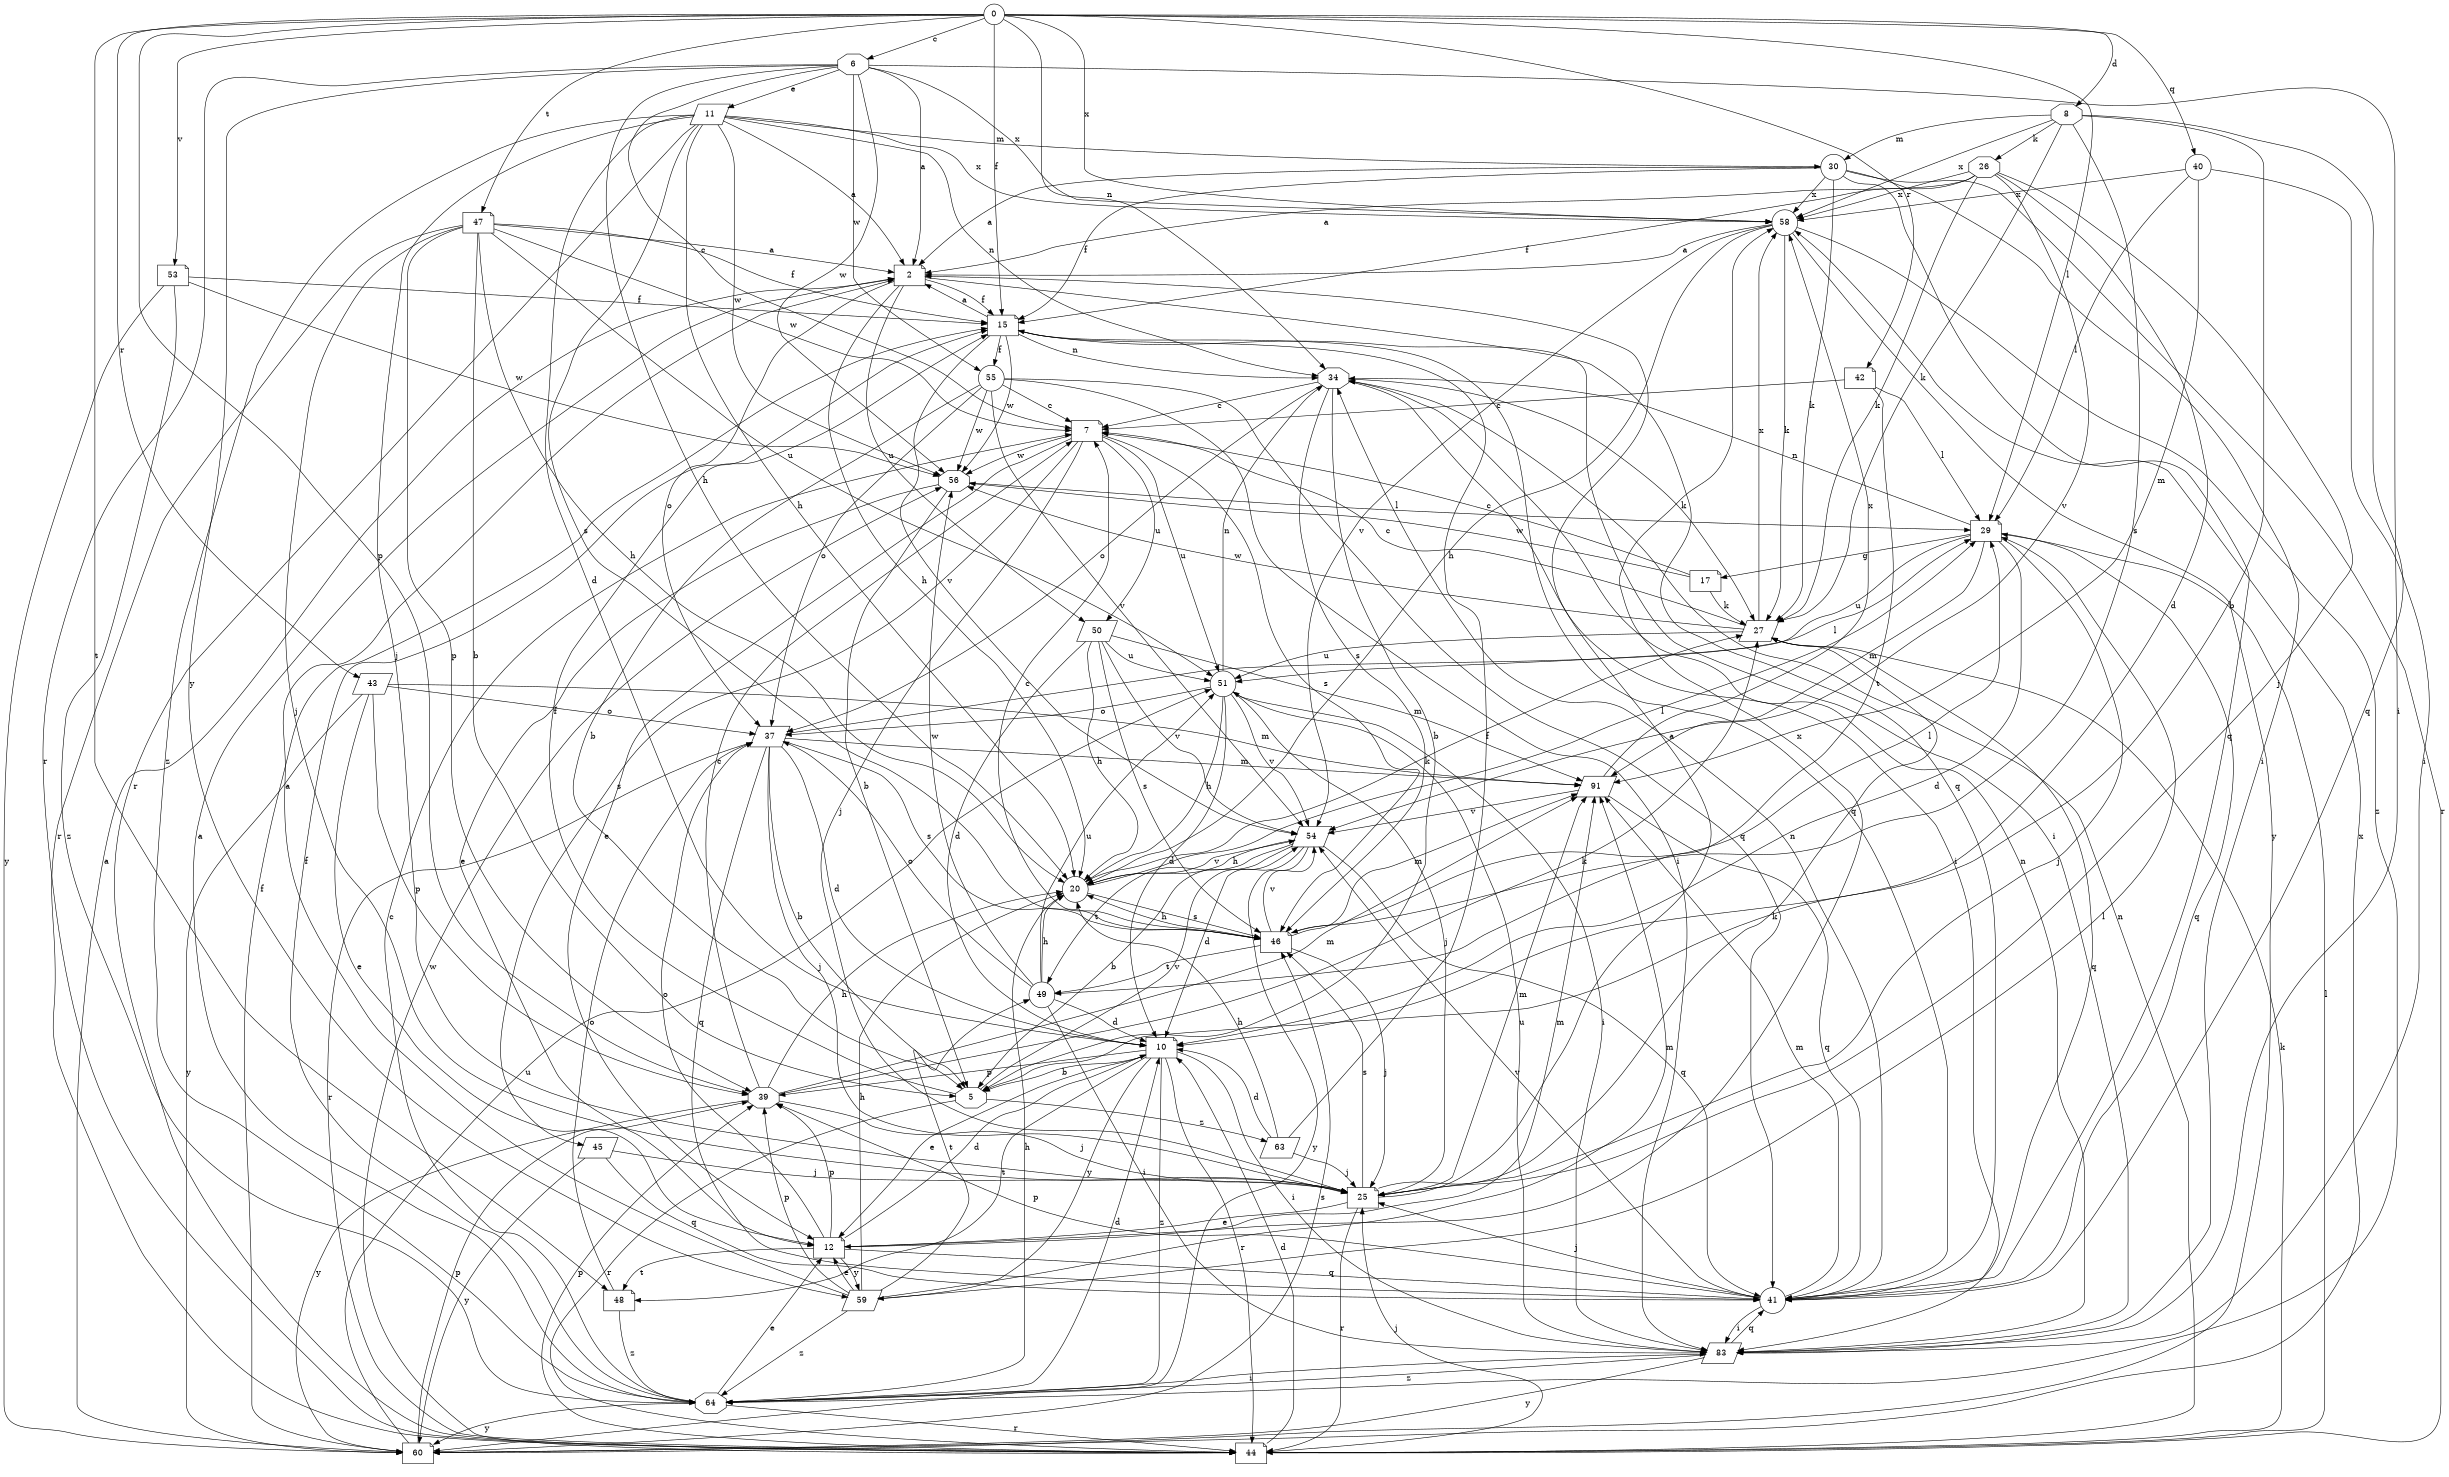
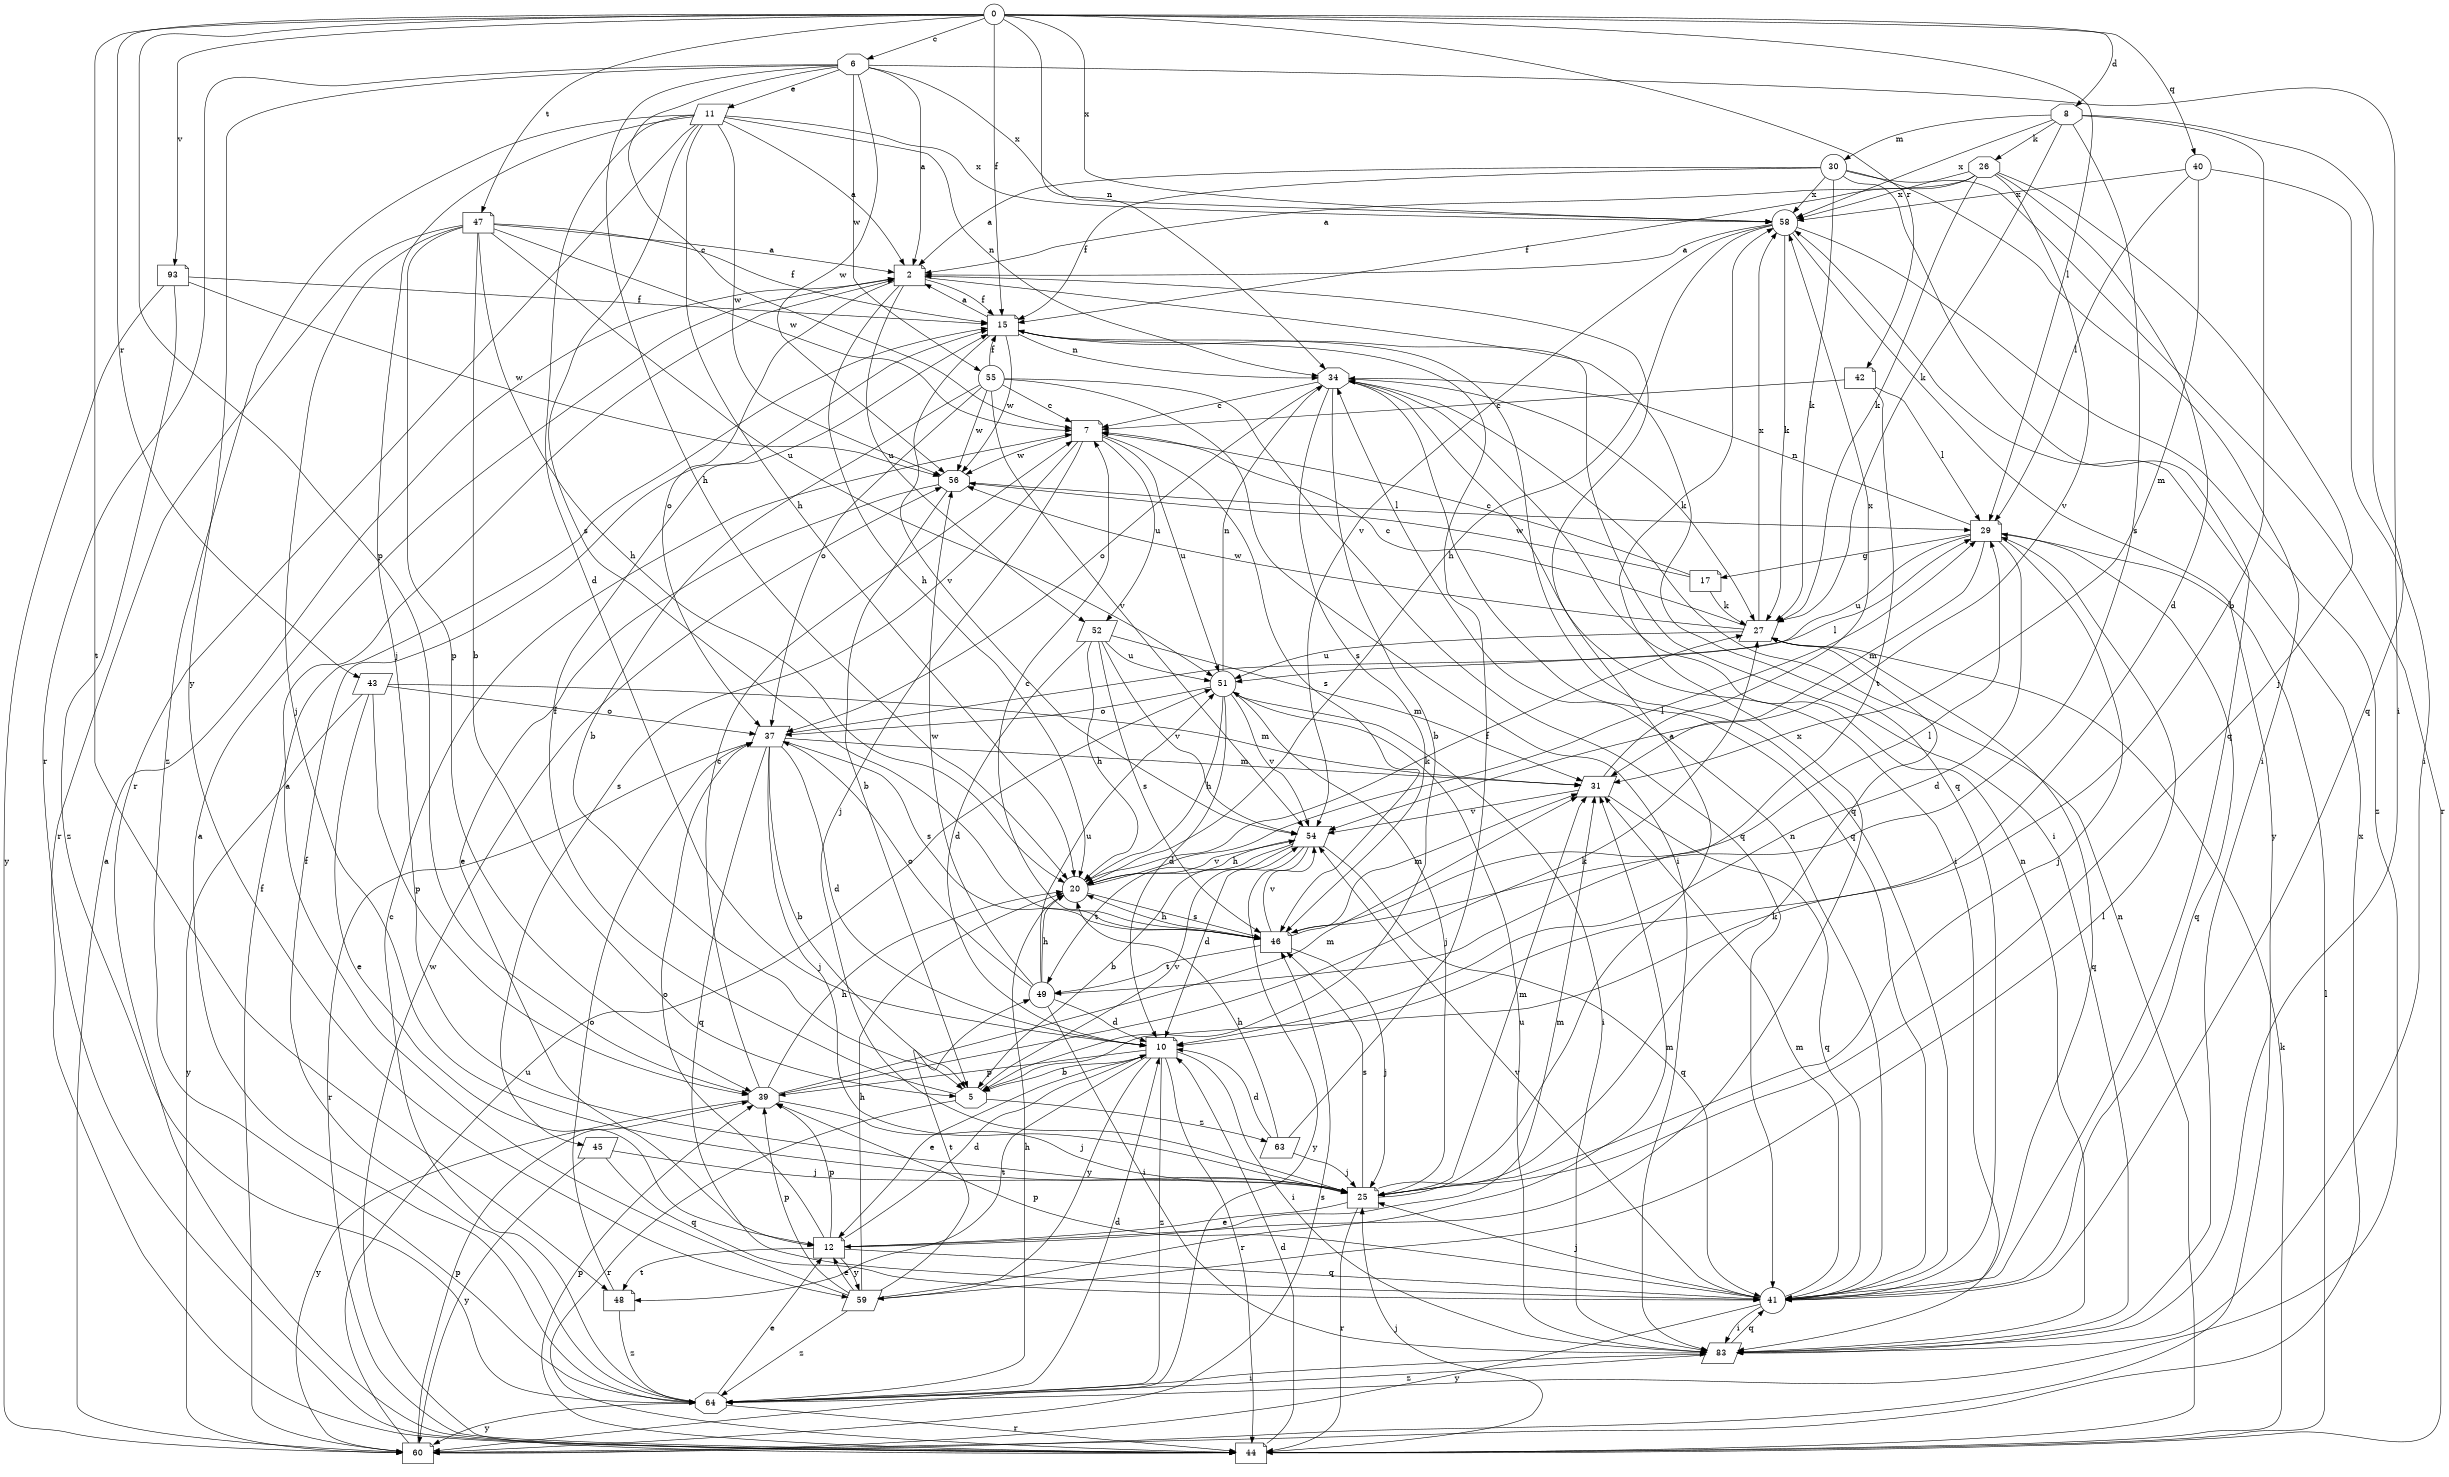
(1269, 157) -> none
(173, 275) -> (173, 275)
(998, 348) -> (990, 353)
(1097, 631) -> (1097, 631)
(621, 777) -> none
none -> (1802, 784)
(1596, 787) -> (1596, 787)
(1298, 1429) -> (1106, 1427)
